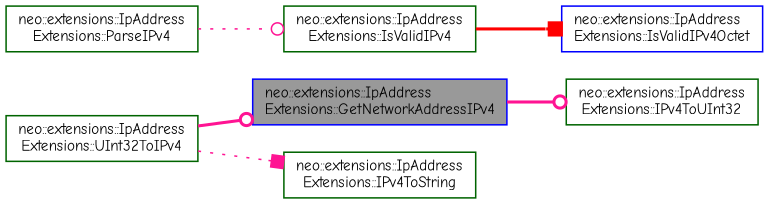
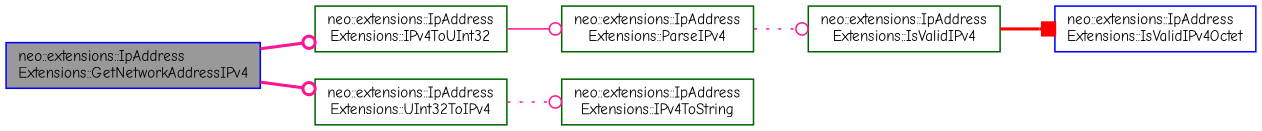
none -> (528, 29)
(219, 123) -> (282, 85)
(233, 156) -> (528, 102)
